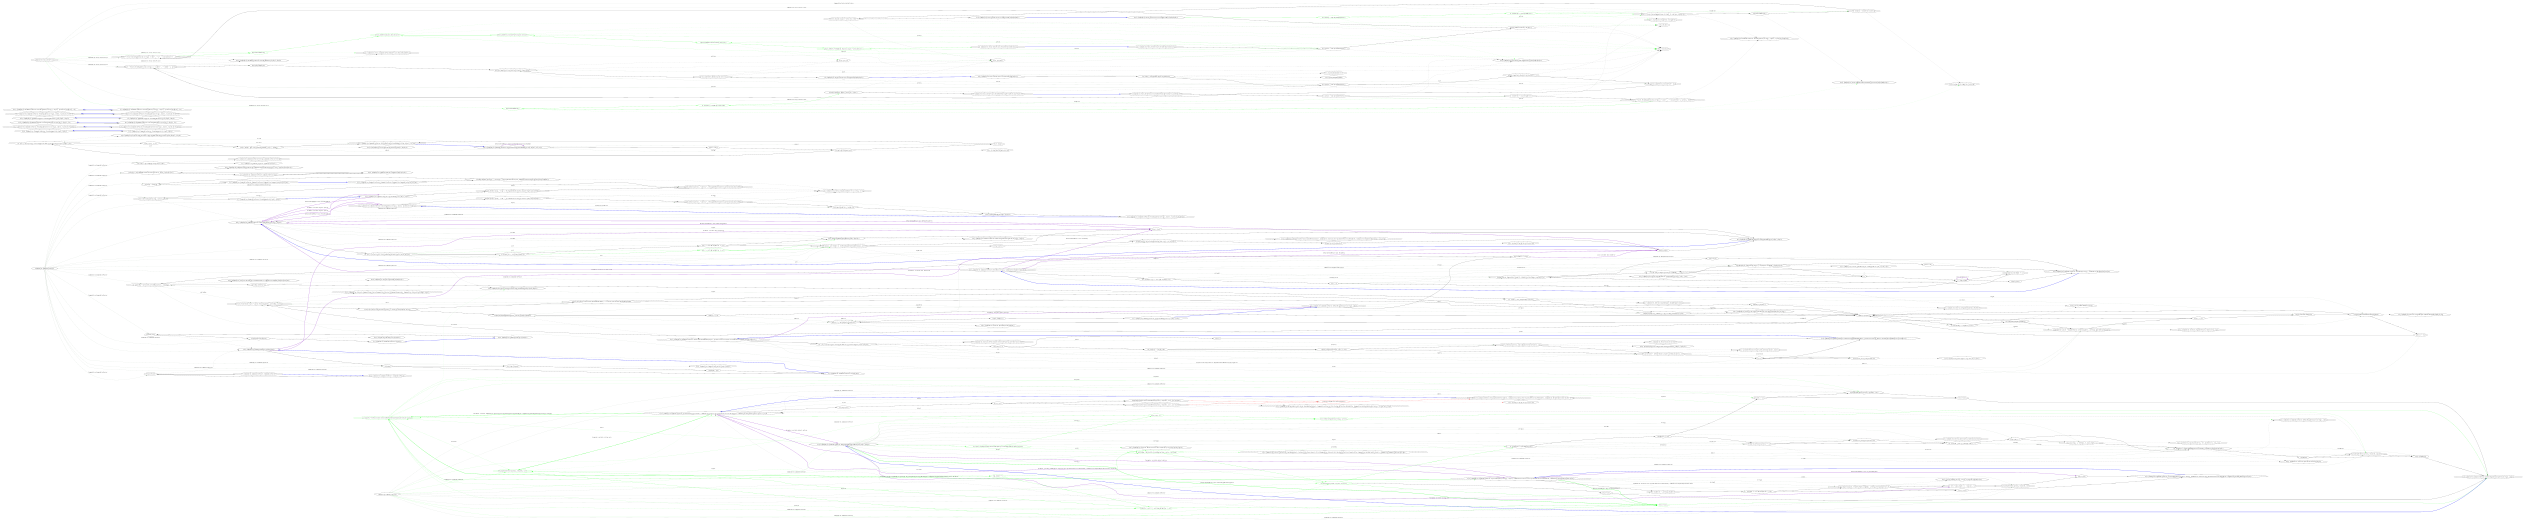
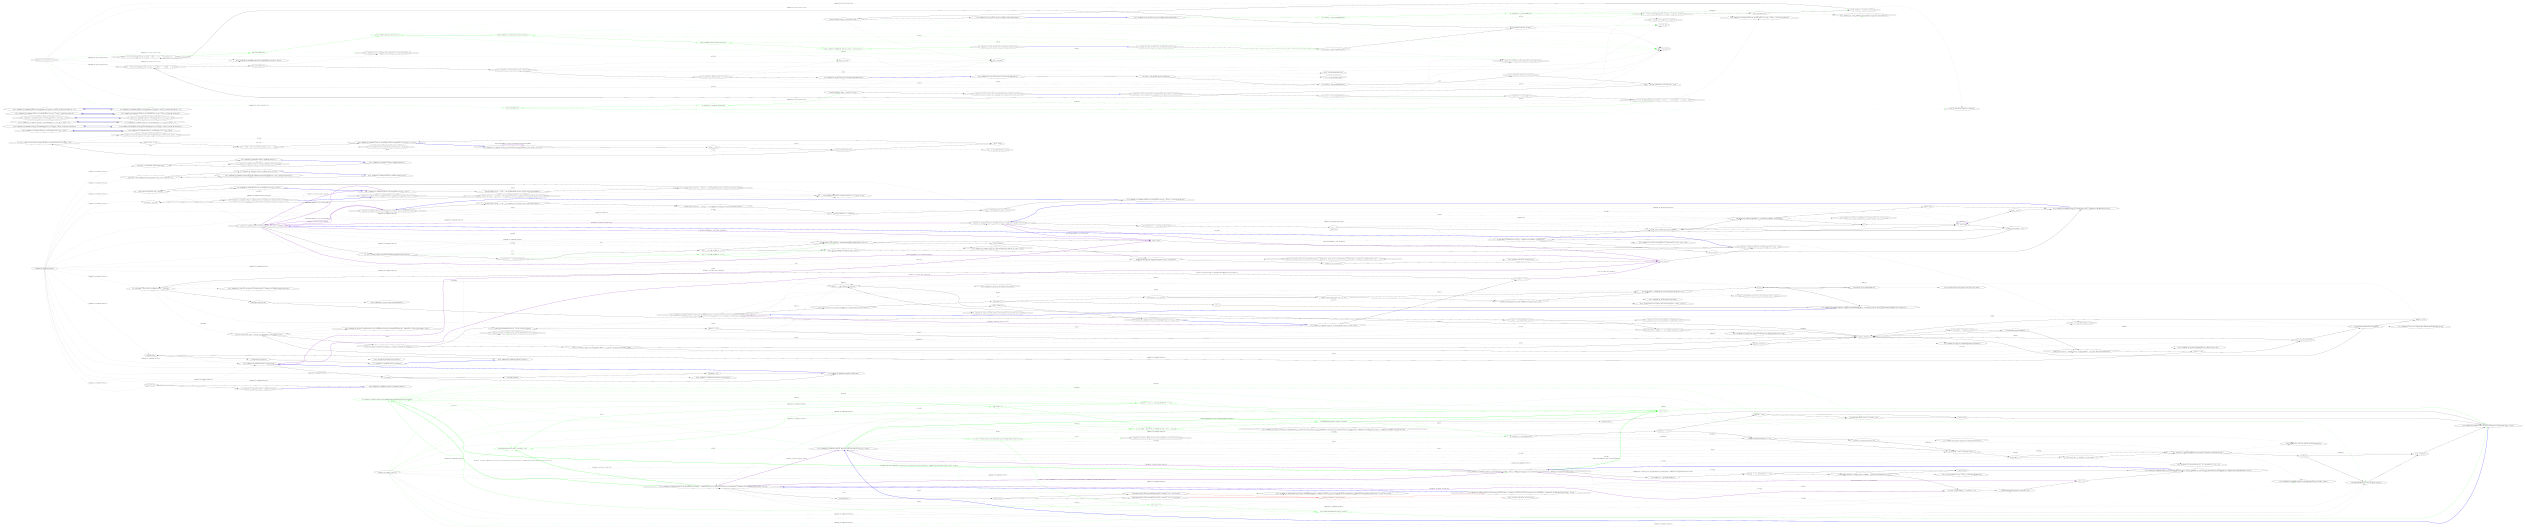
none -> (387, 163)
(322, 174) -> (322, 173)
